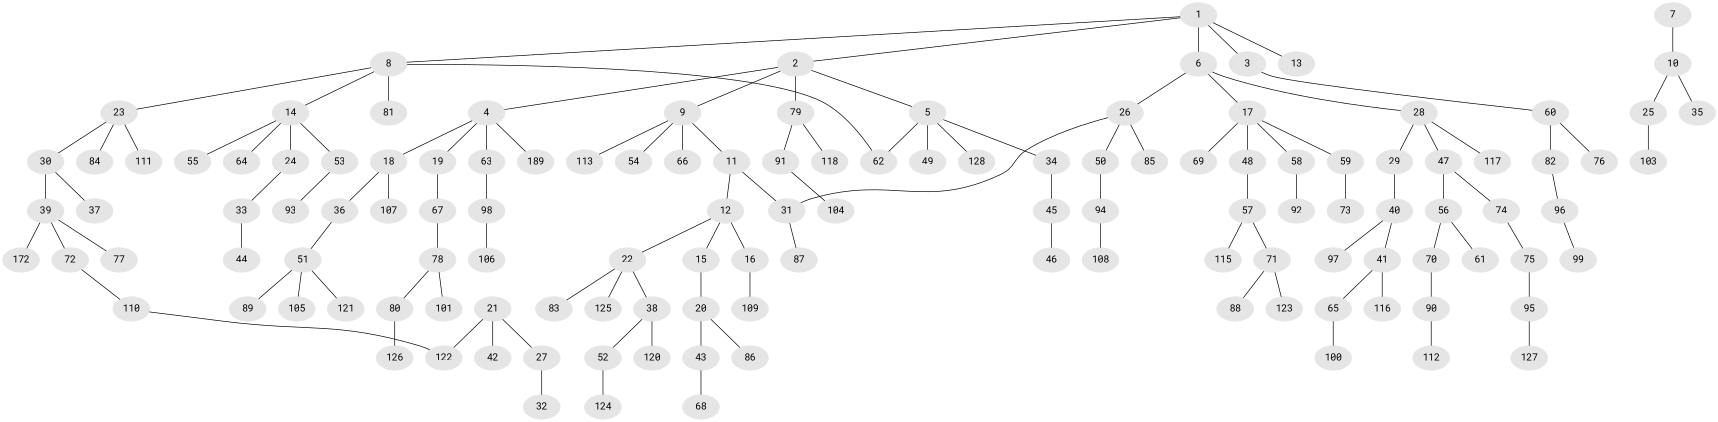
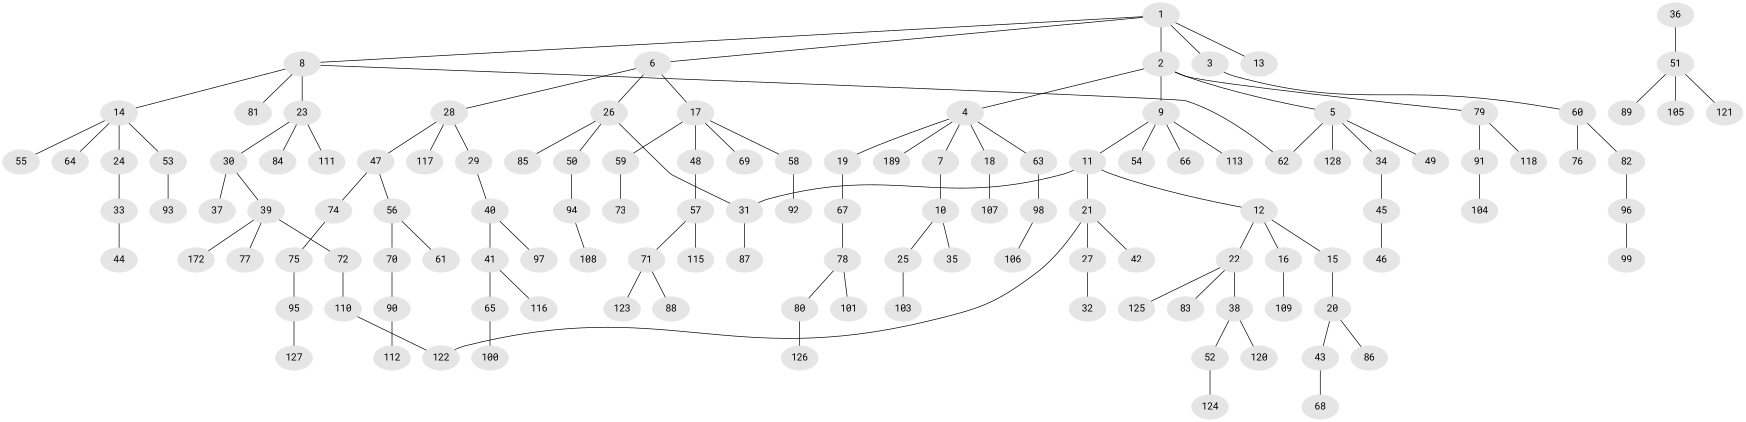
none -> (953, 137)
(364, 186) -> none
none -> (1088, 187)
